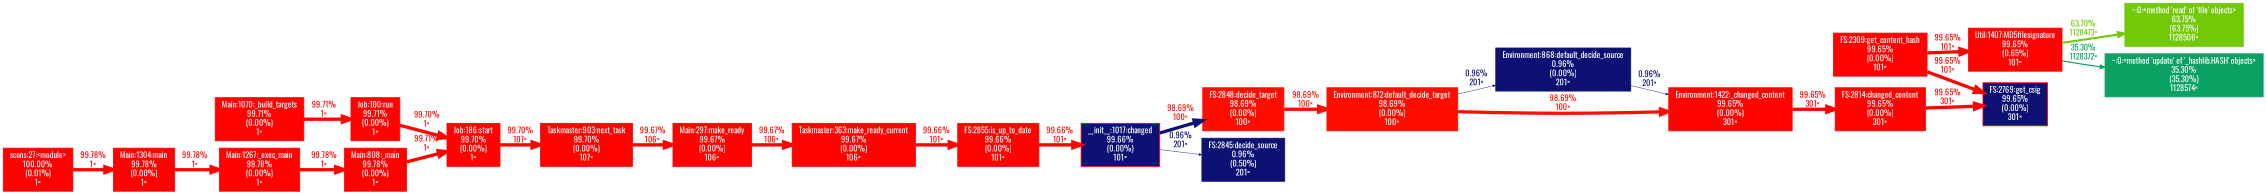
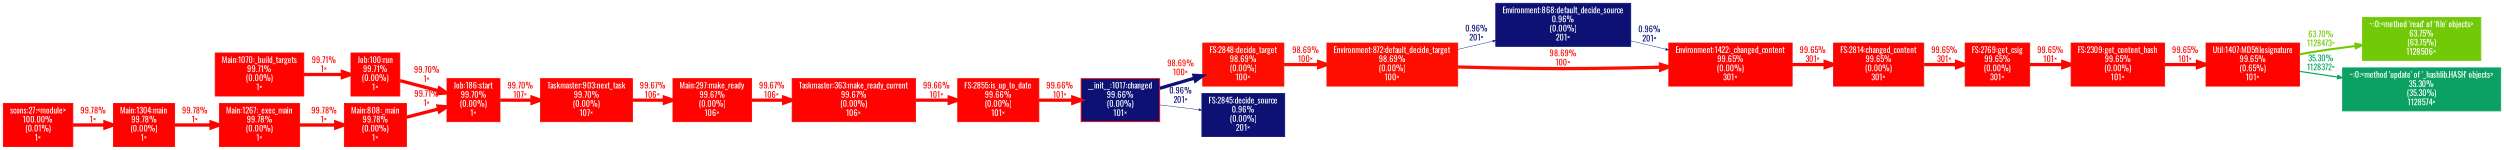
(1951, 81) -> (2046, 65)
(2015, 104) -> (1997, 65)
(1243, 160) -> (1243, 115)
